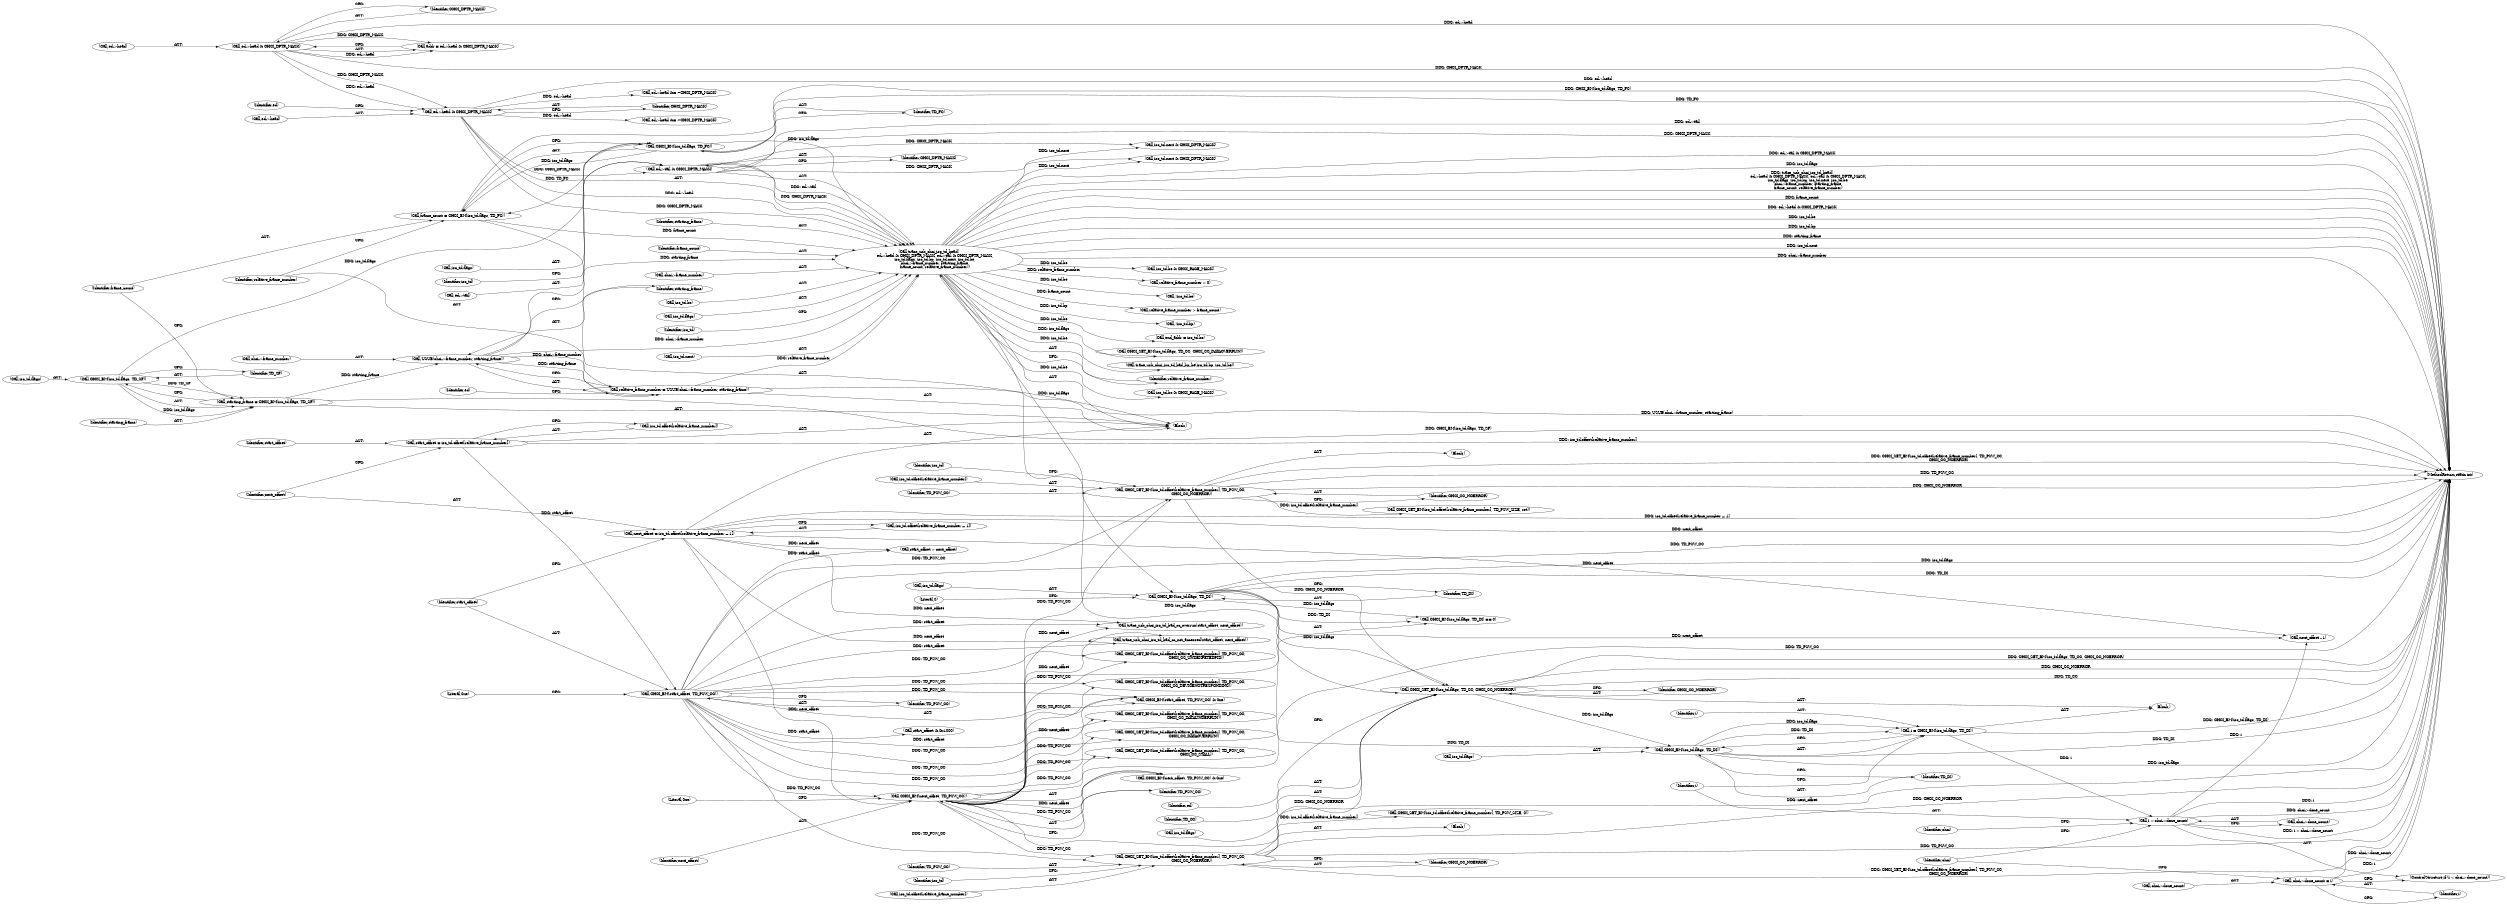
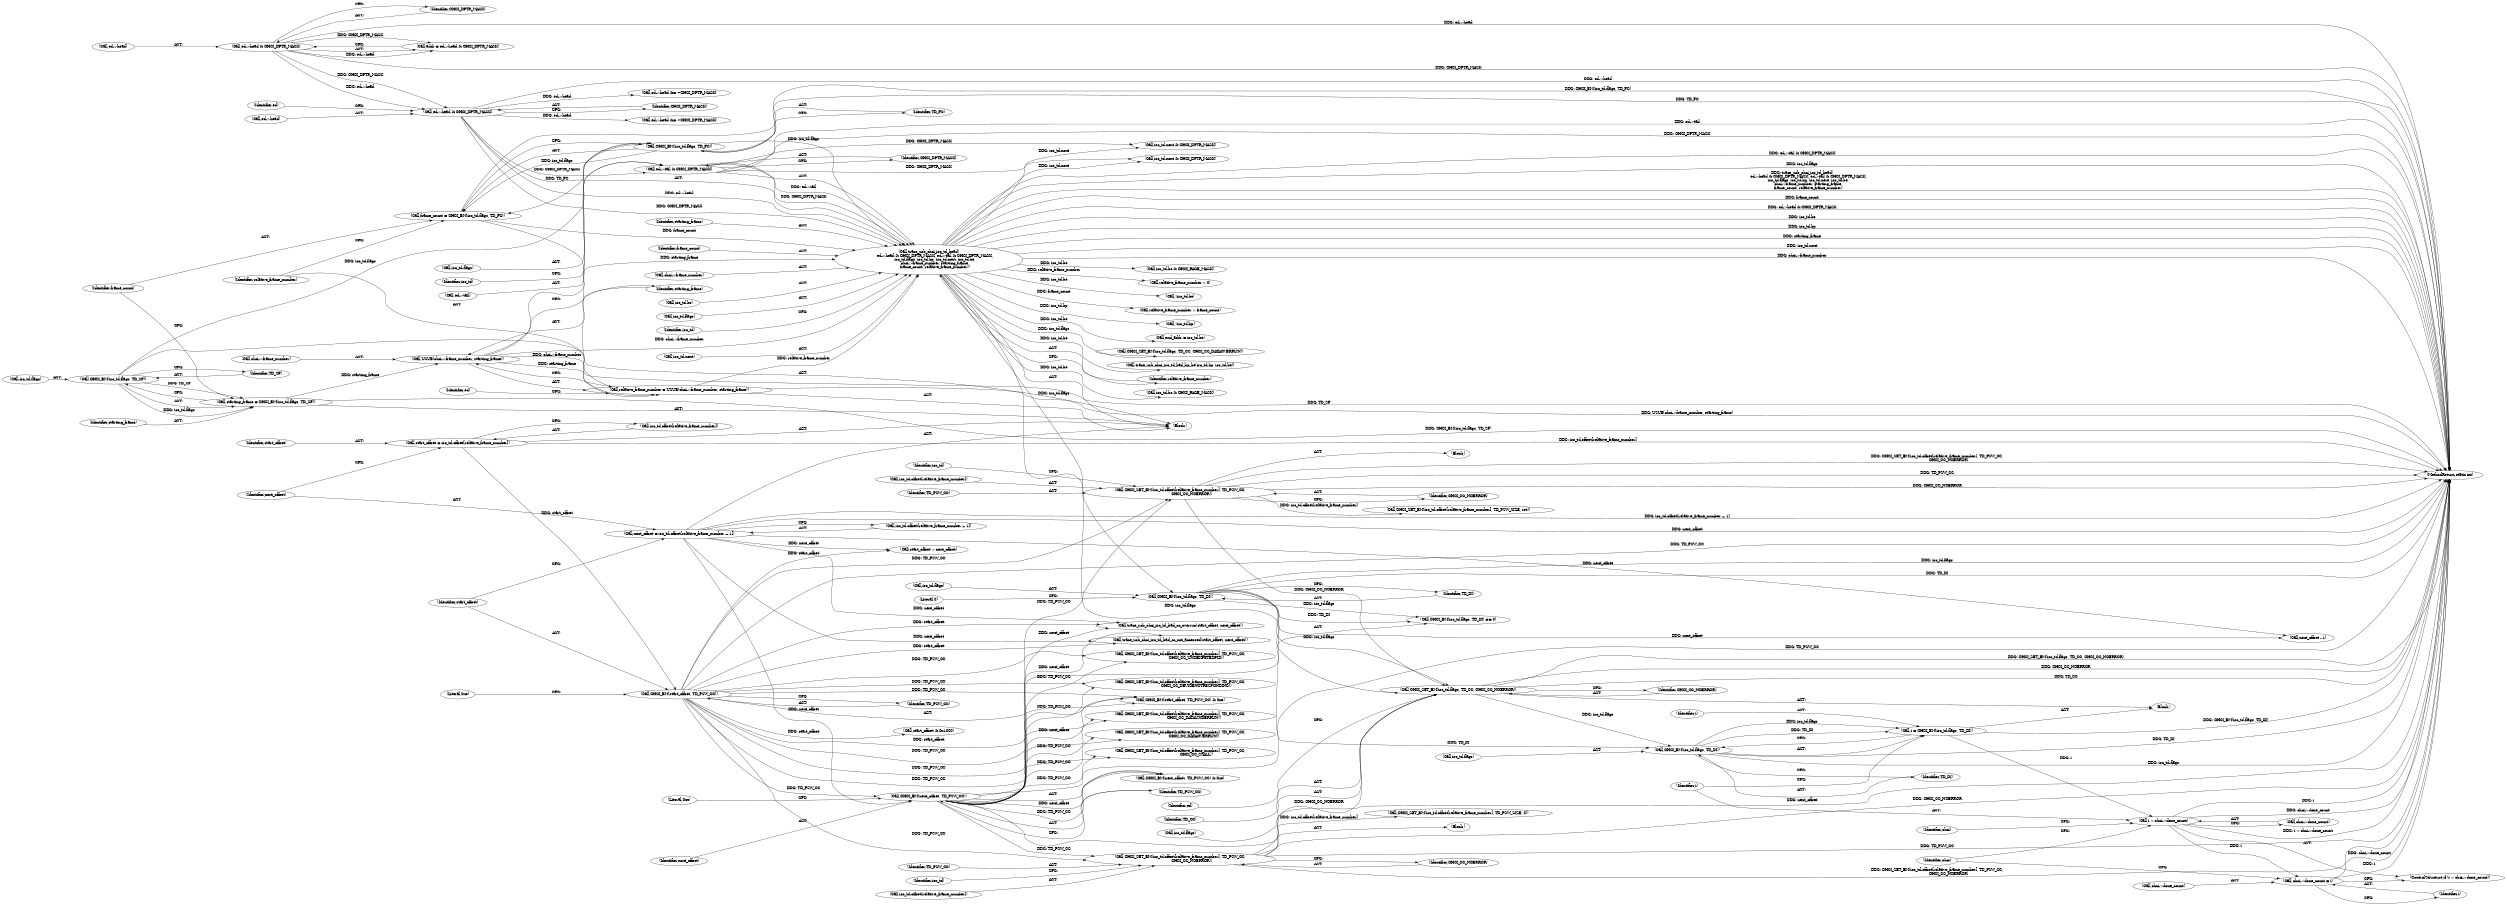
none -> (1278, 405)
(2259, 747) -> (2231, 854)
